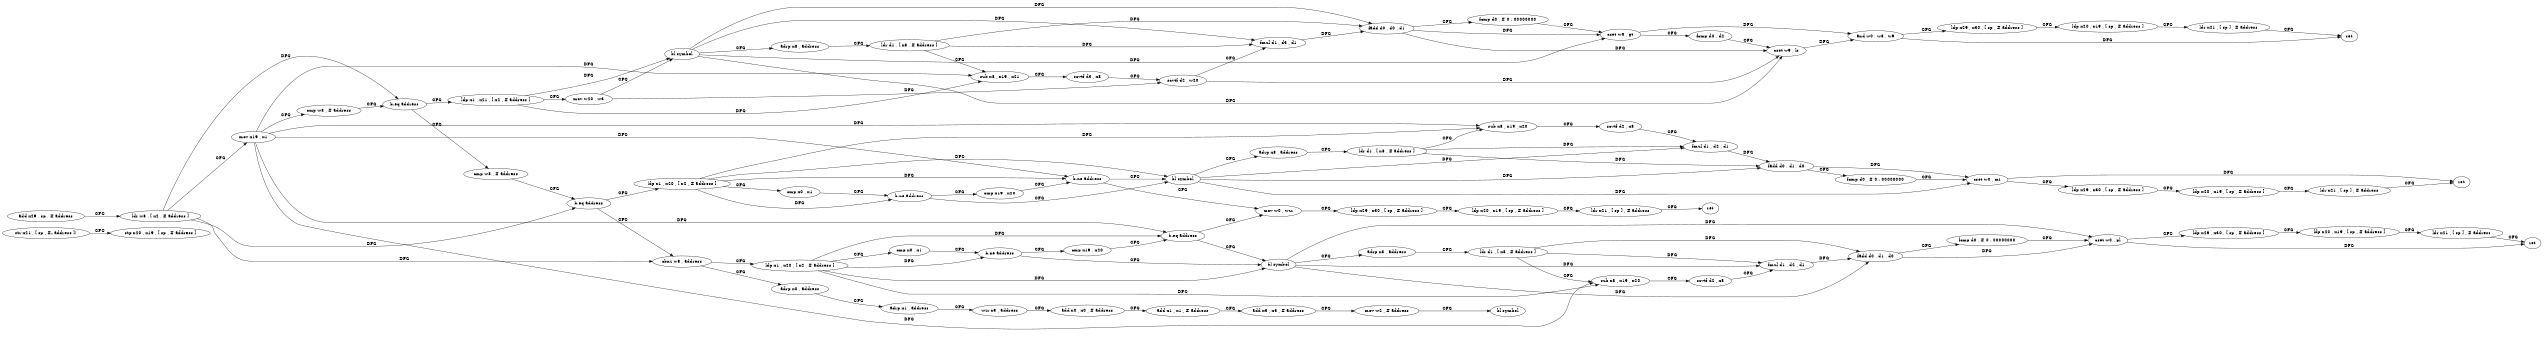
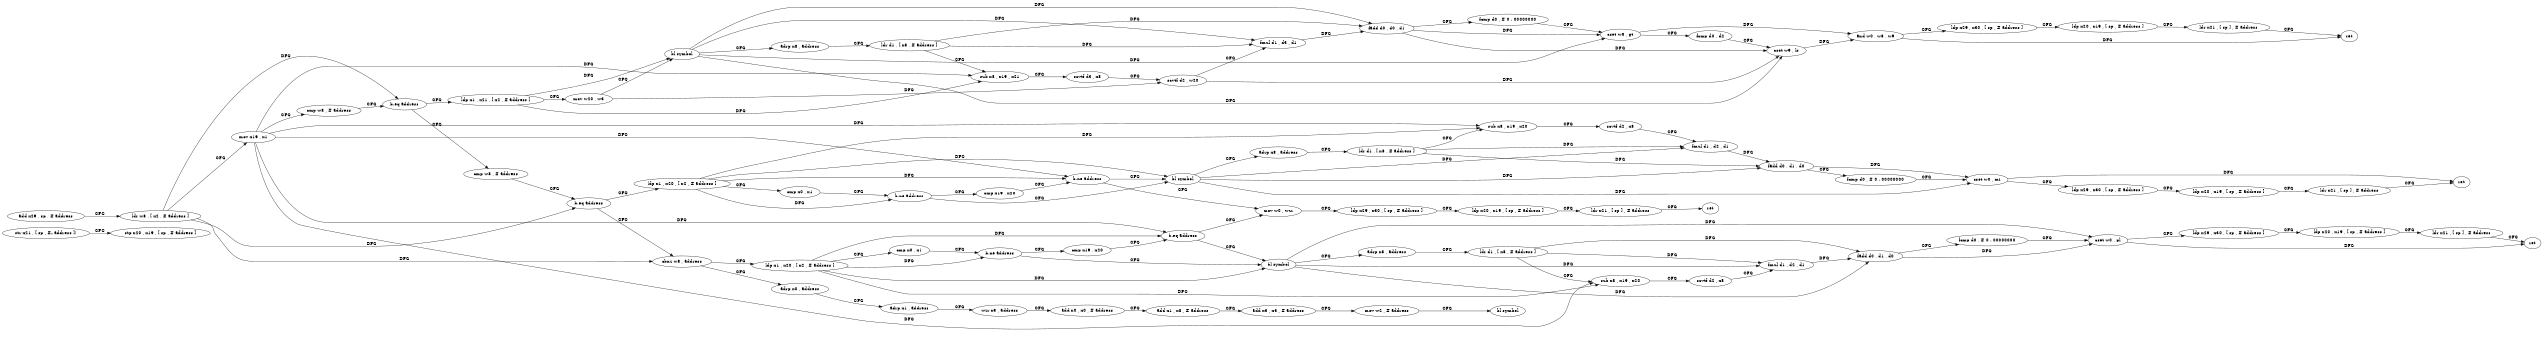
(1183, 311) -> (1183, 311)
